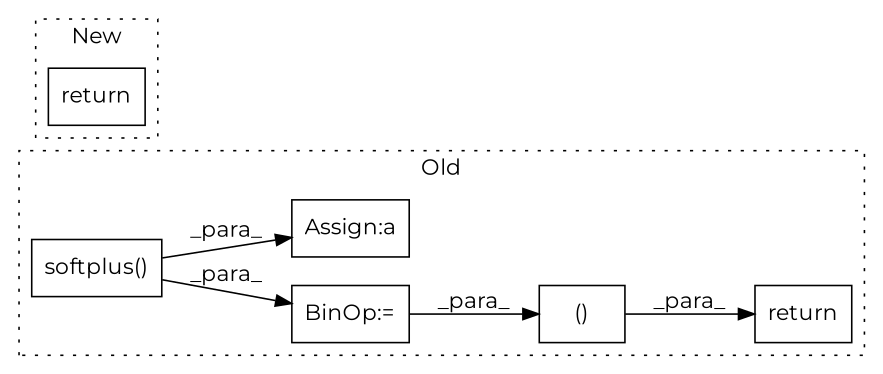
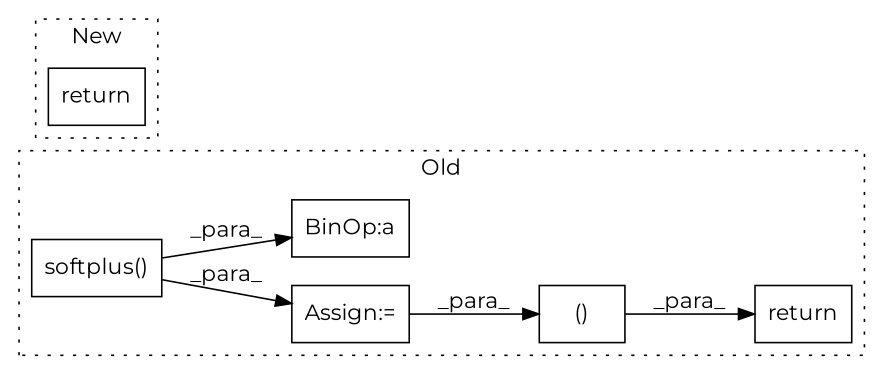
(351, 228) -> (351, 228)
(351, 314) -> (351, 314)
